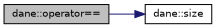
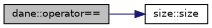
(178, 14) -> (176, 14)
